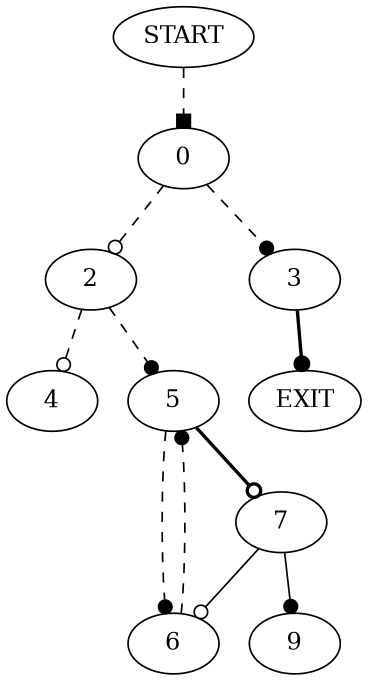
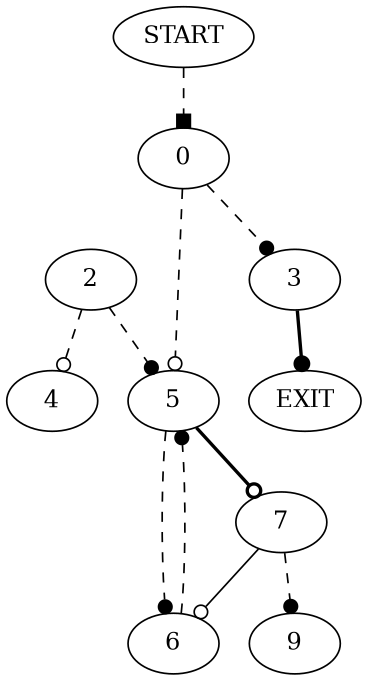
(142, 214) -> (179, 273)
(287, 576) -> (287, 576)
